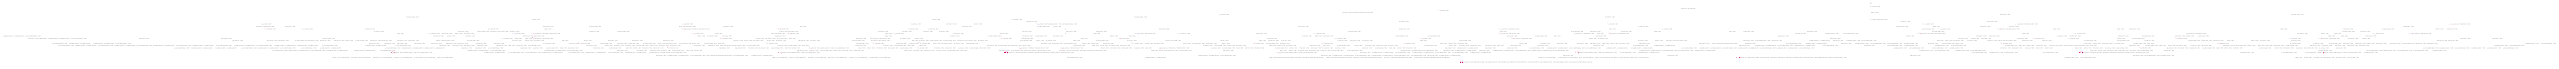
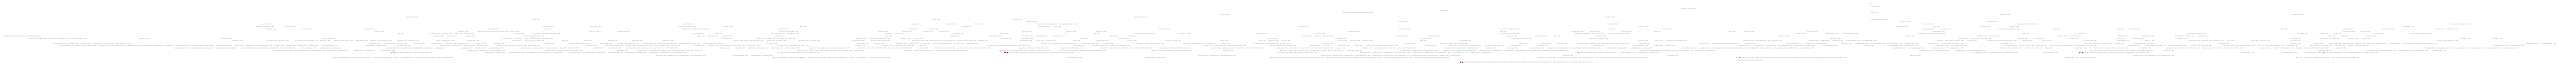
(754, 60) -> (1601, 62)
